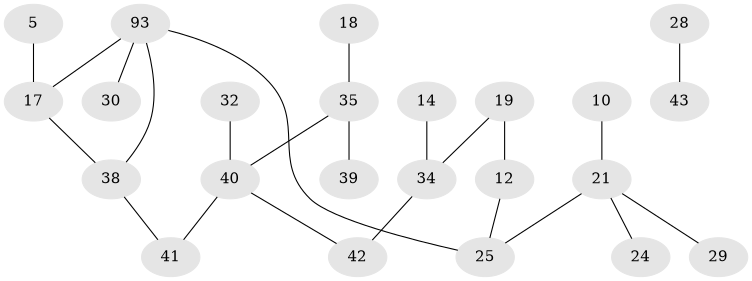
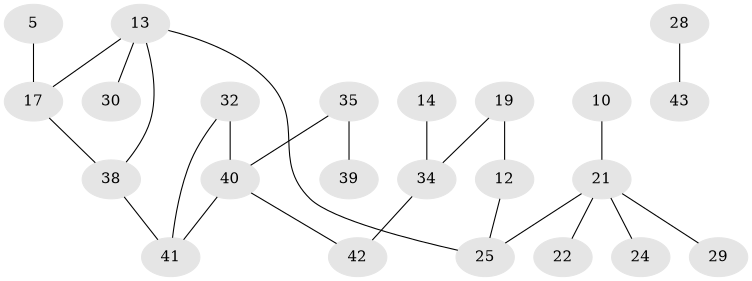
(140, 24) -> (140, 24)
(349, 24) -> none
none -> (186, 175)
none -> (563, 257)
